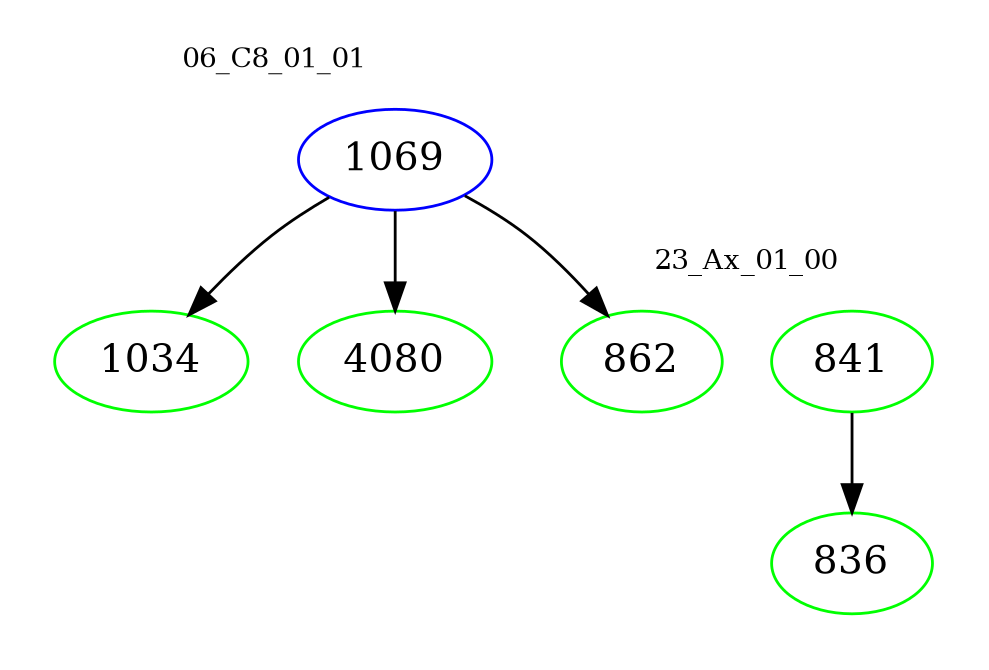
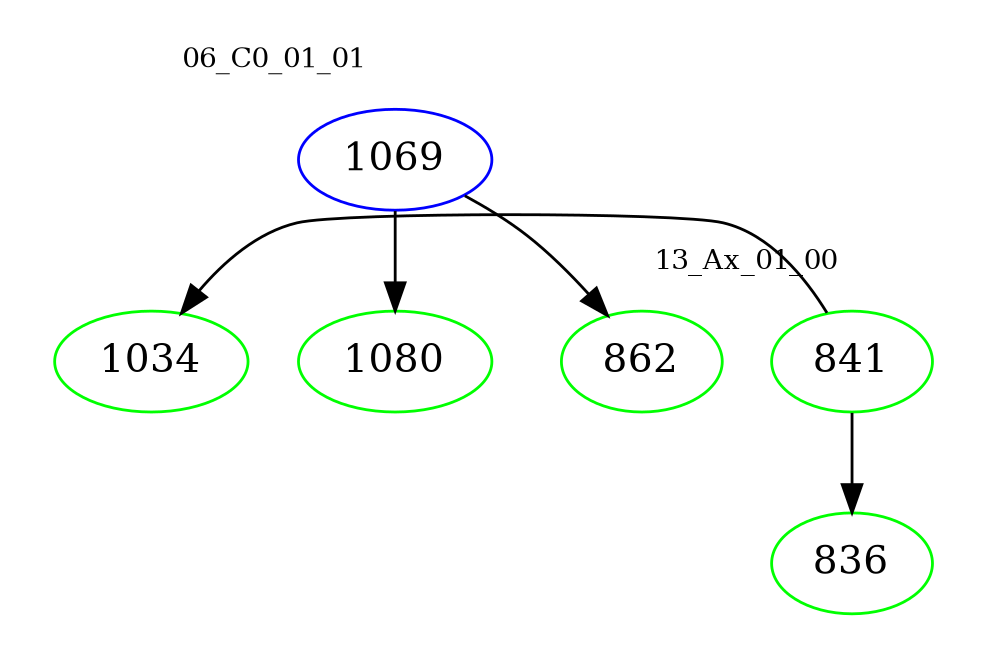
(275, 60) -> (275, 60)
(265, 241) -> (537, 215)
(747, 262) -> (747, 262)
(395, 362) -> (395, 362)
